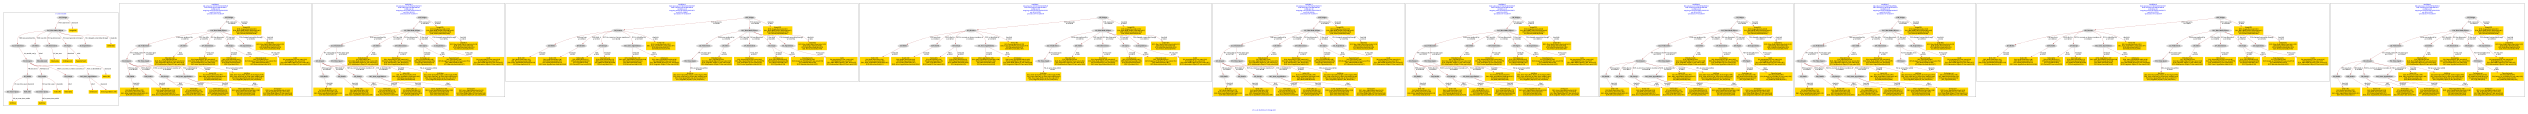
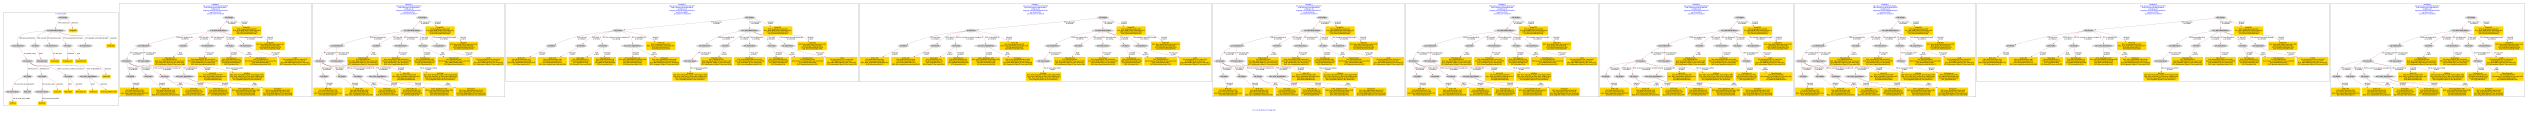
none -> (81, 92)
